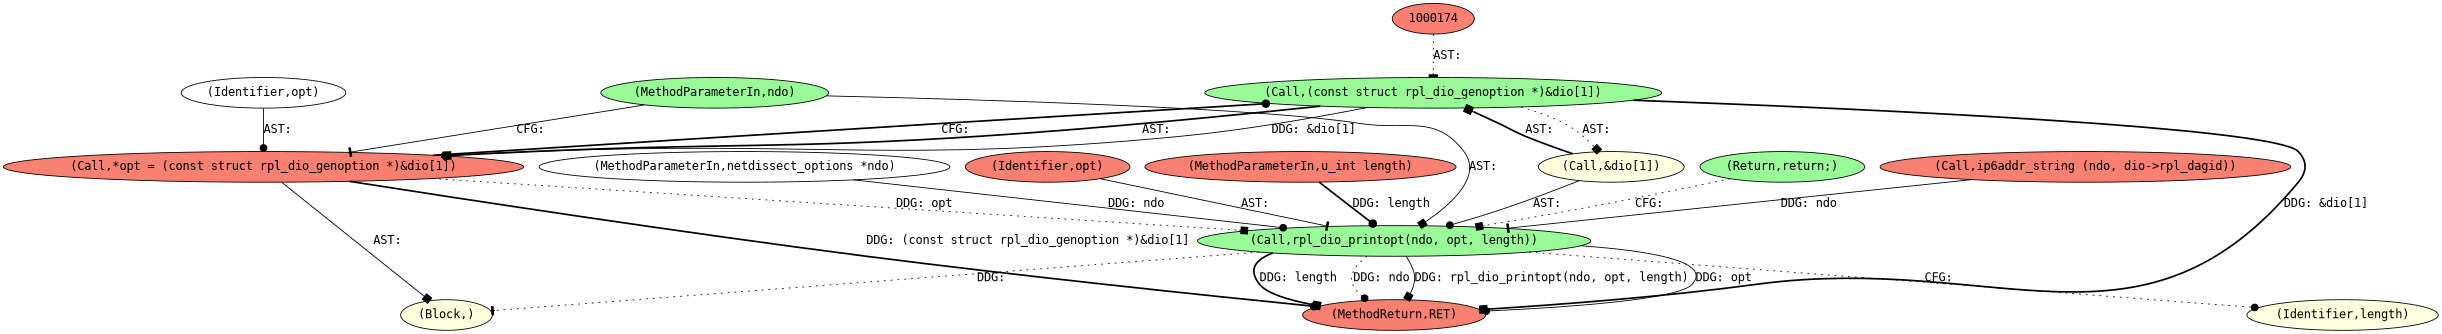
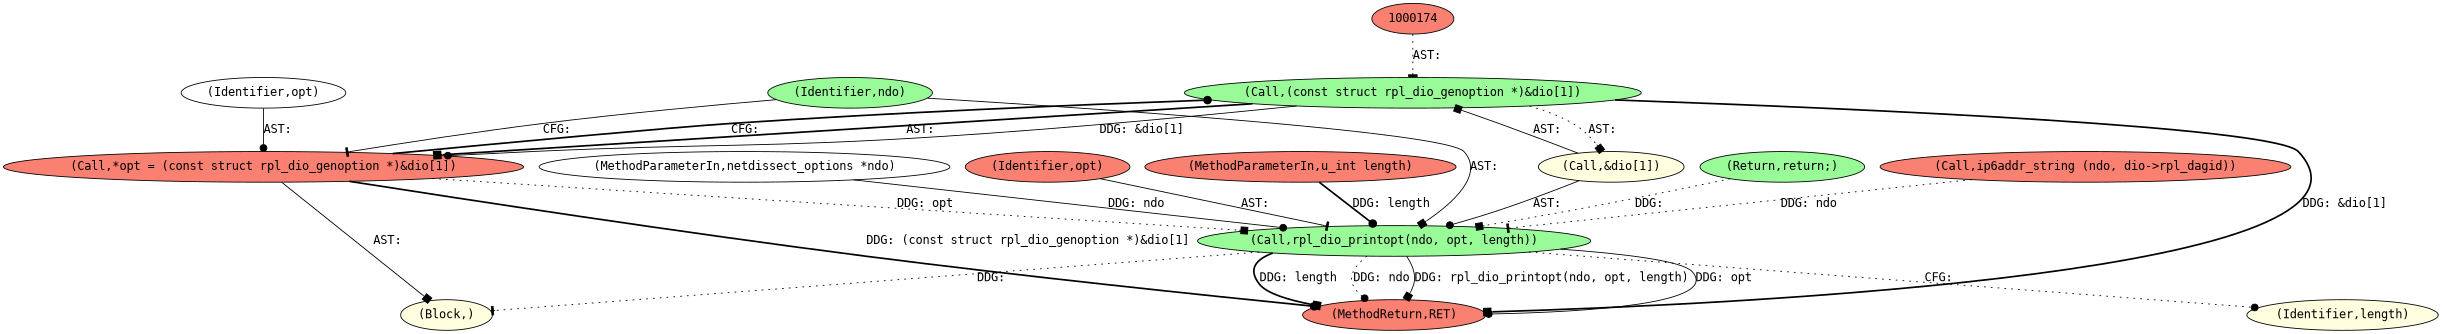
(715, 93) -> (850, 93)
(1522, 135) -> (1521, 131)
(1653, 204) -> (1653, 204)
(1741, 204) -> (1741, 204)
